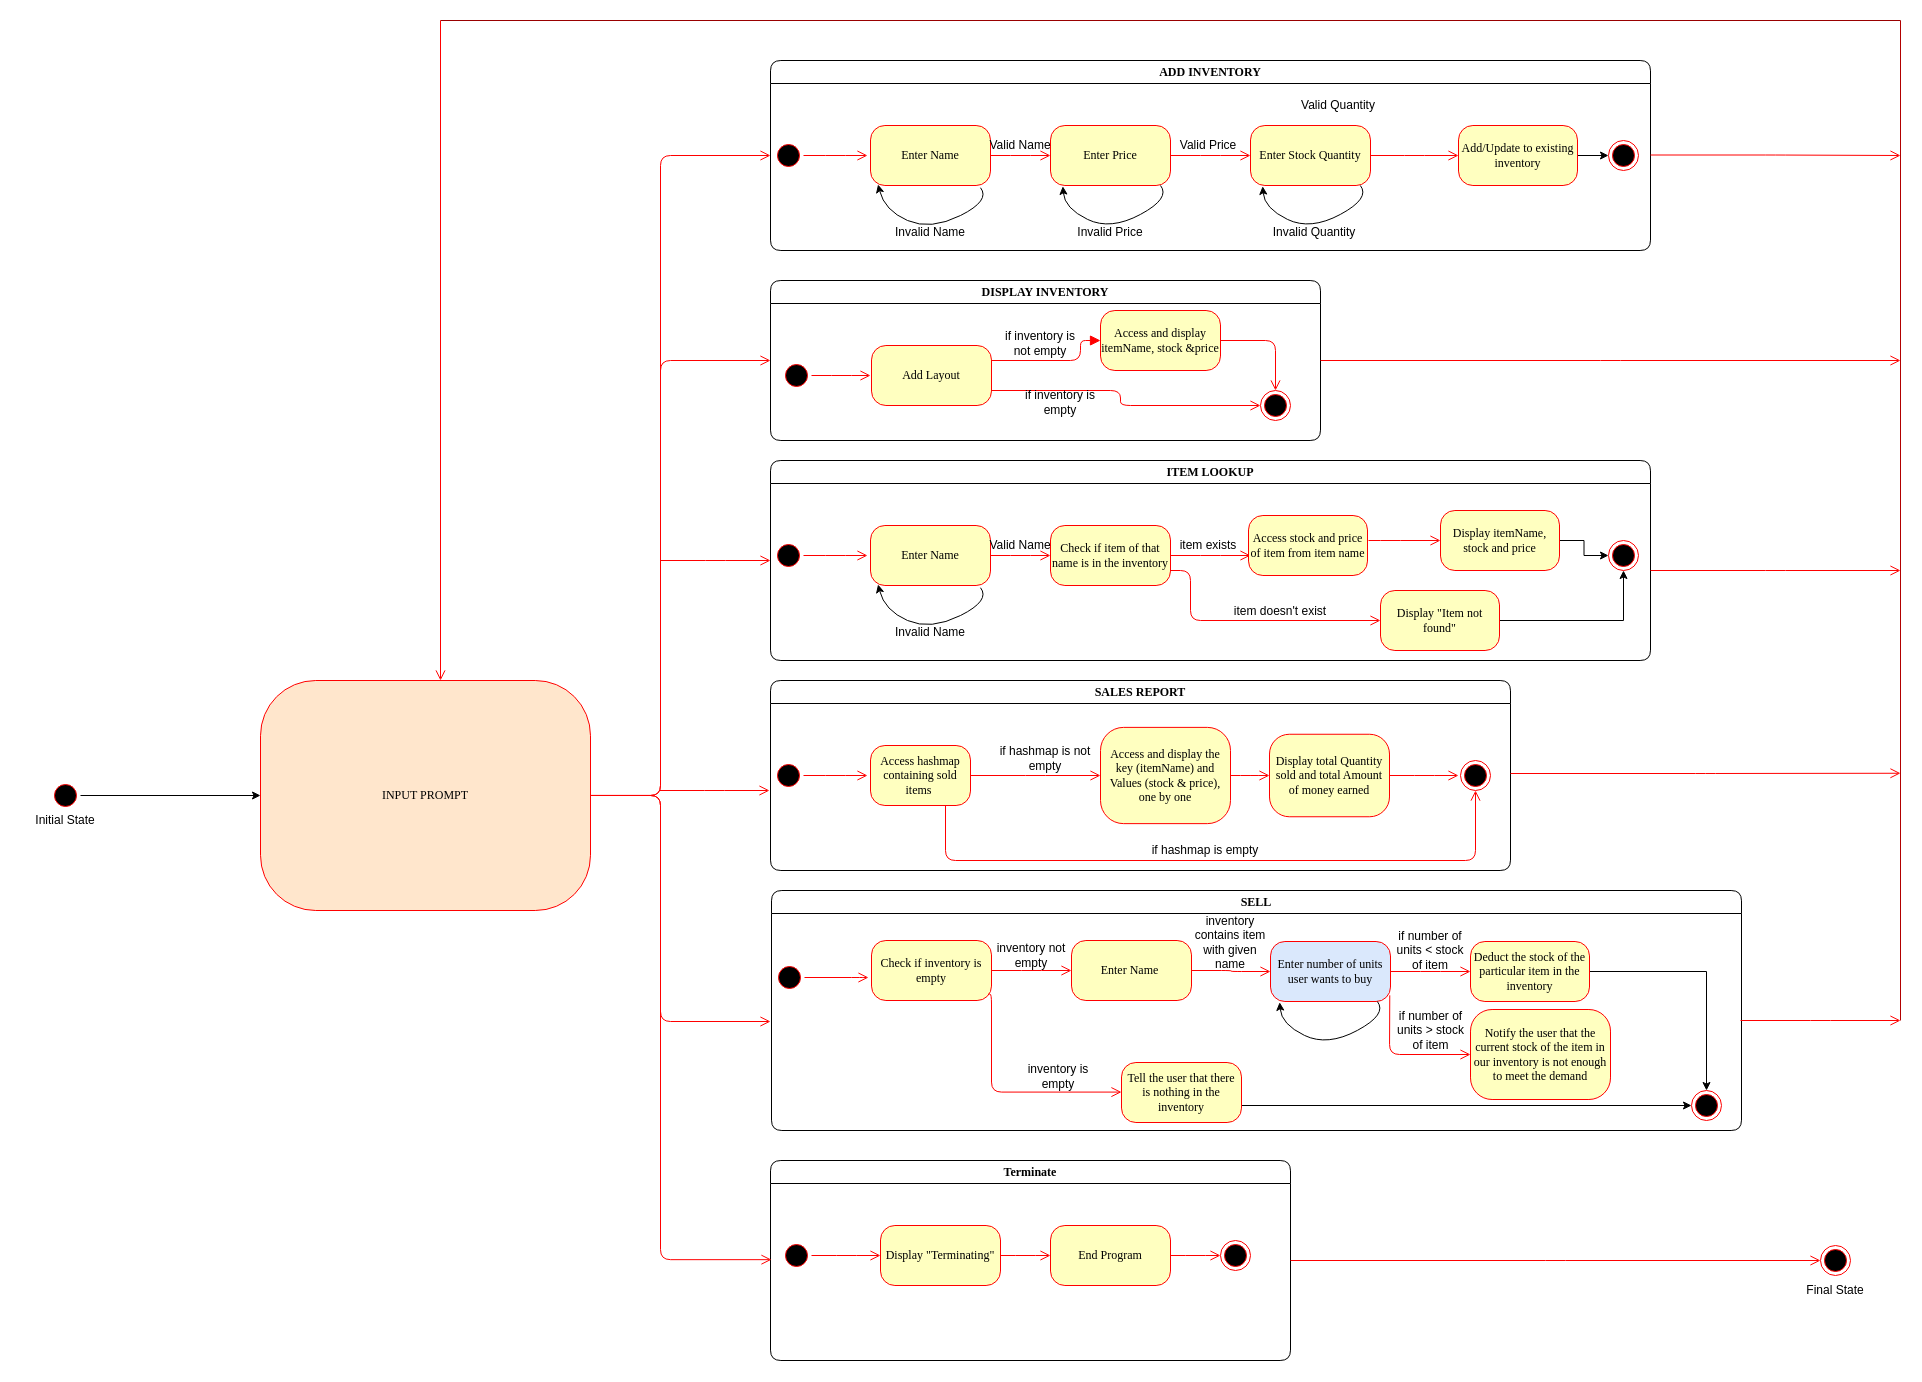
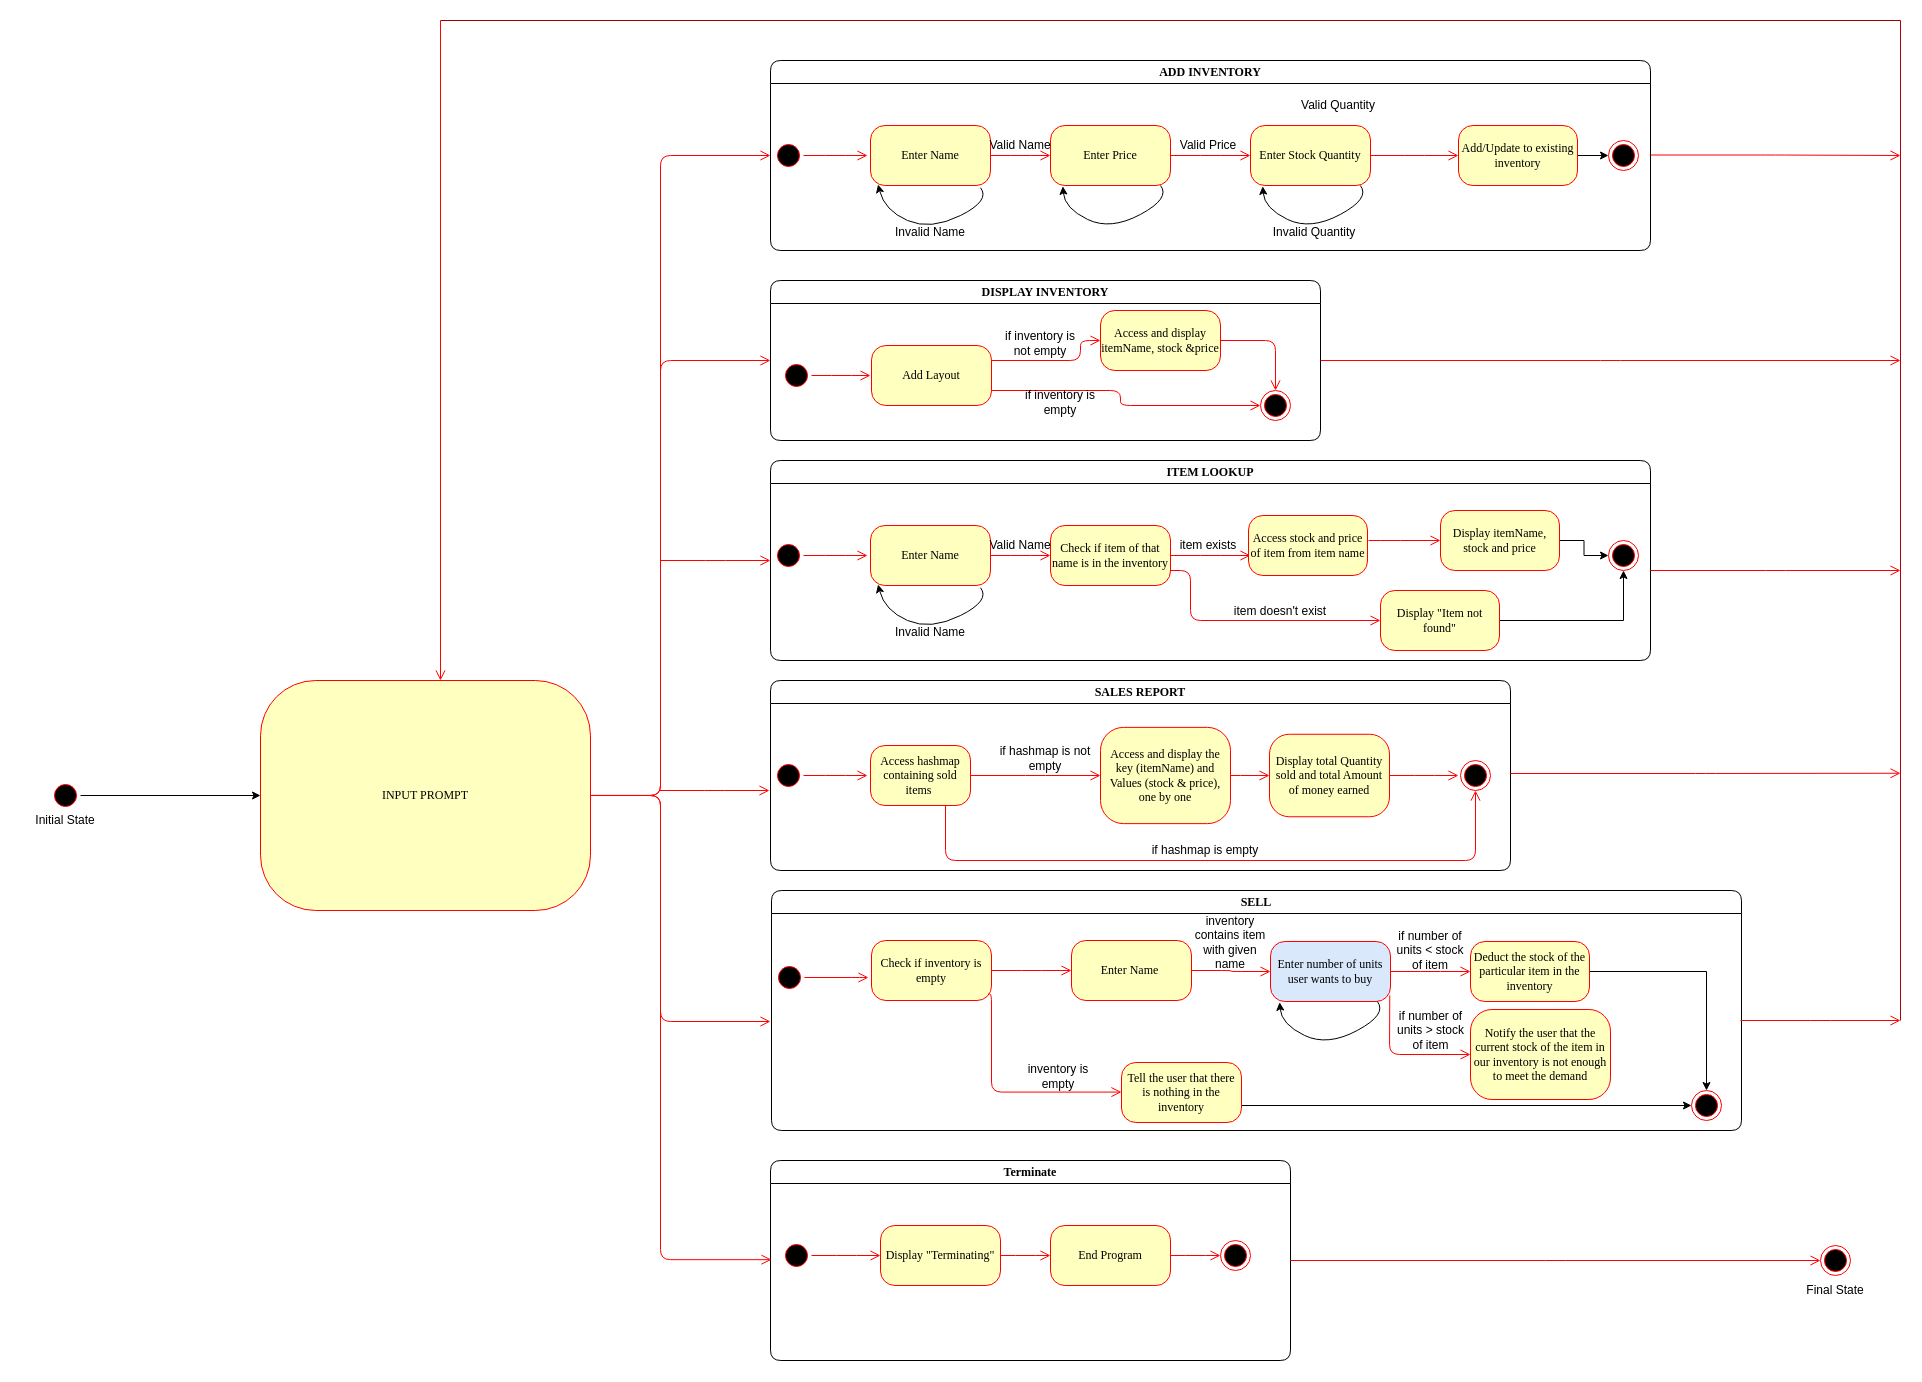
(1111, 233) -> none
(1084, 341) -> (1089, 341)
(426, 796) -> (426, 796)
(1032, 956) -> none
